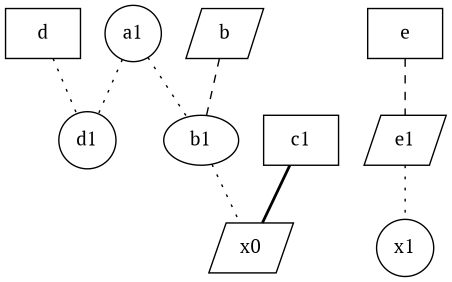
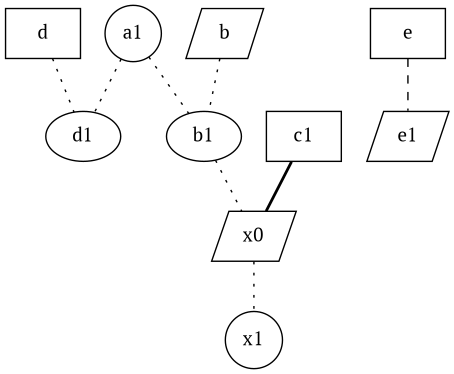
(213, 87) -> (214, 85)
(87, 140) -> (83, 136)
(405, 192) -> (254, 286)
